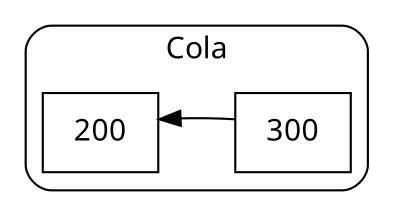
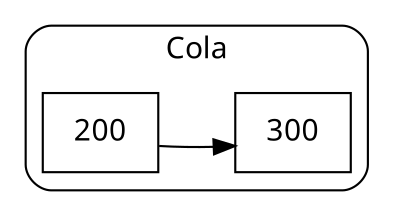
(208, 118) -> (186, 147)
